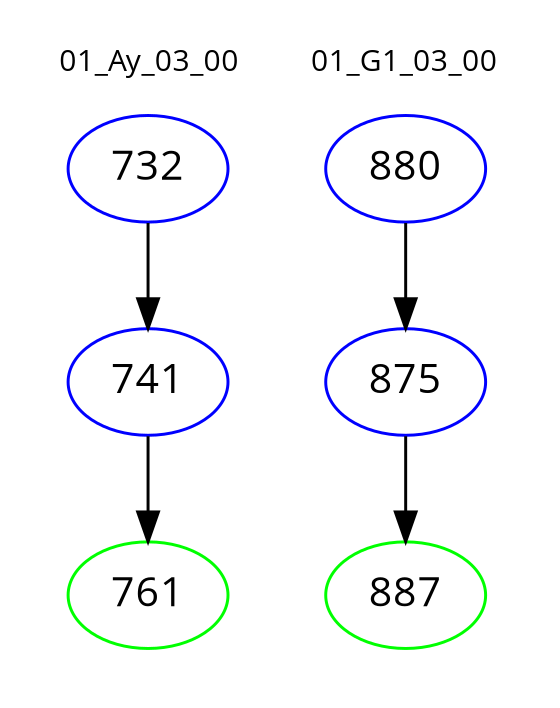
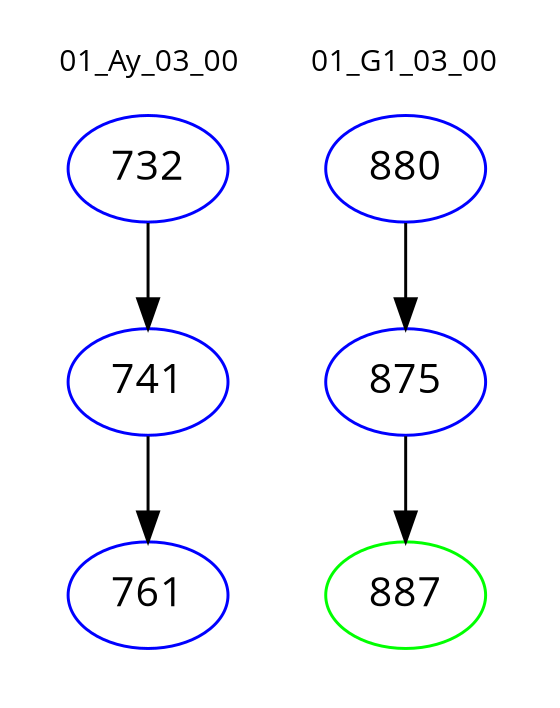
(148, 595) -> (148, 595)
